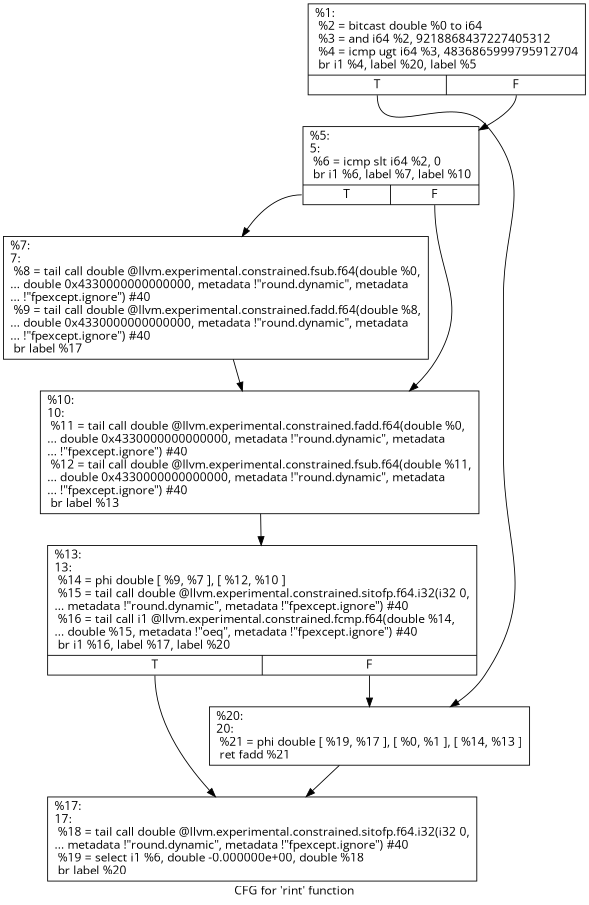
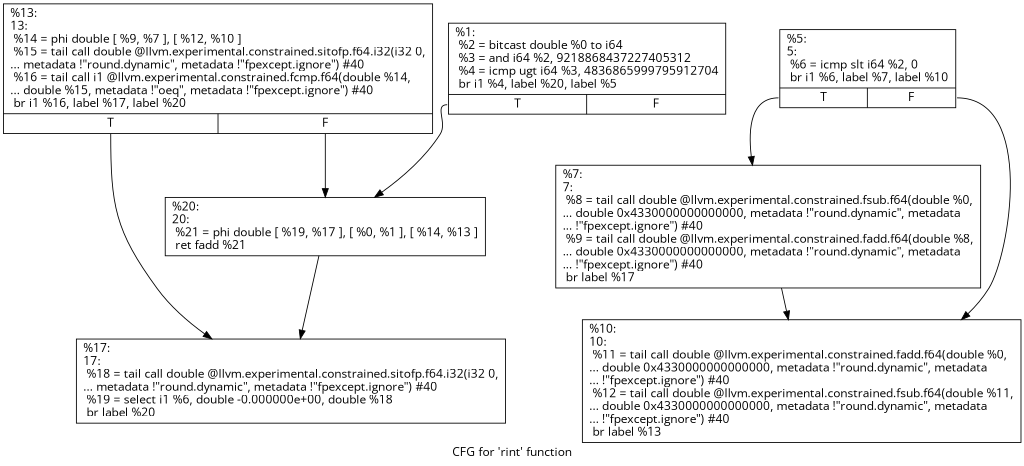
(505, 113) -> none
(261, 525) -> none
